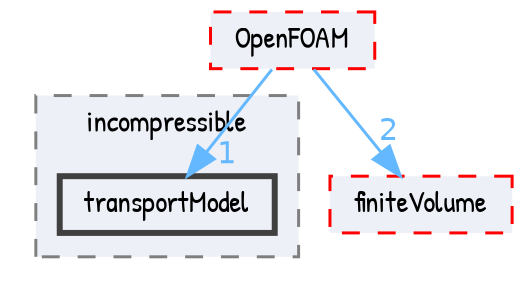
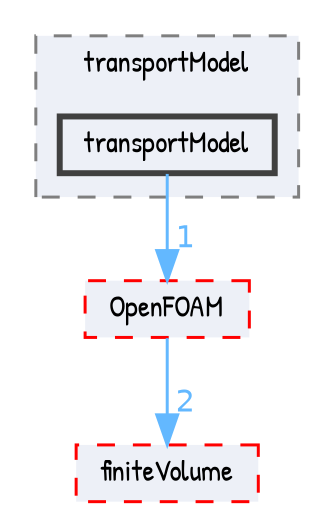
(236, 115) -> (167, 216)
(167, 124) -> (167, 64)
